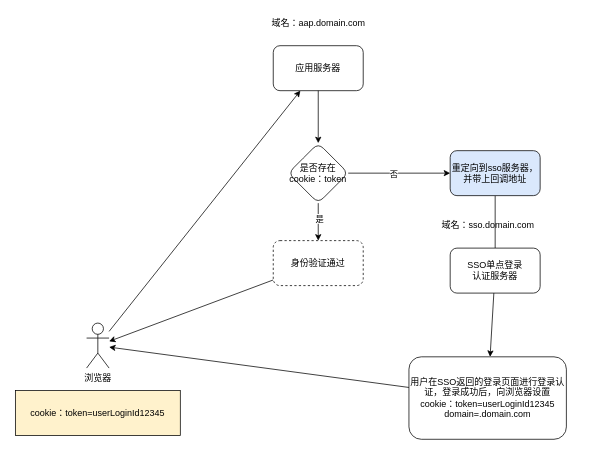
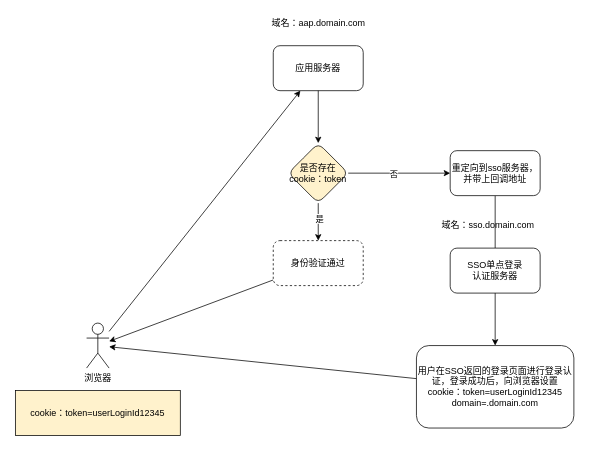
(318, 173) -> (318, 173)
(495, 173) -> (495, 173)
(488, 398) -> (495, 387)
